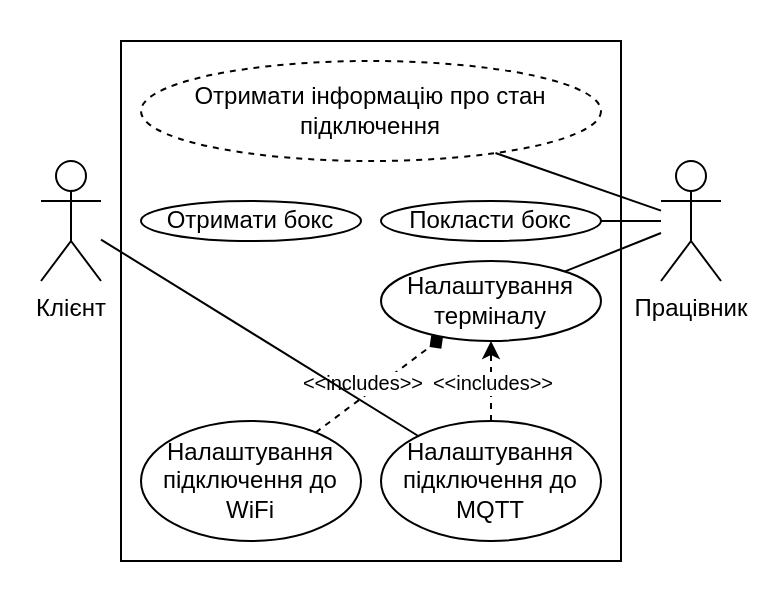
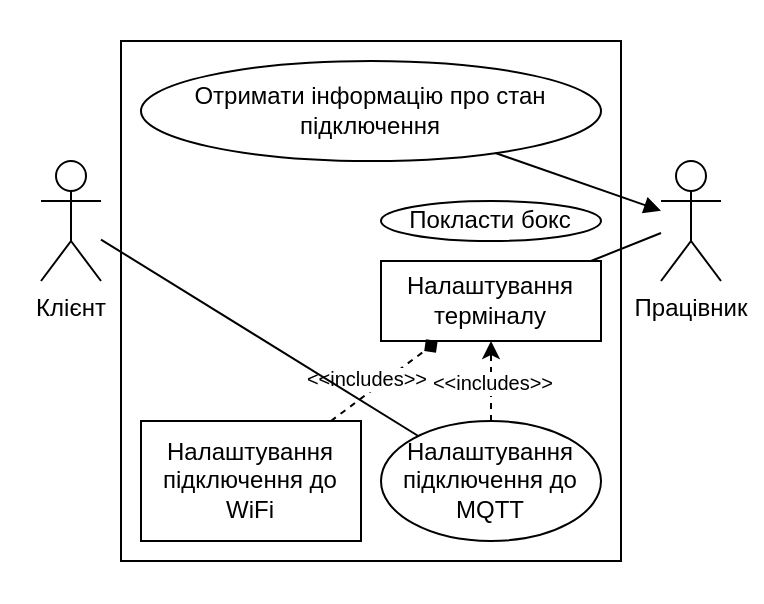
(371, 111) -> (371, 111)
(652, 207) -> (644, 205)
(251, 221) -> none
(631, 221) -> none
(491, 301) -> (491, 301)
(251, 481) -> (251, 481)
